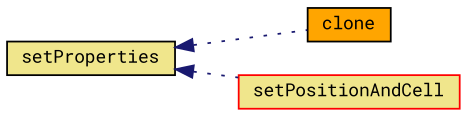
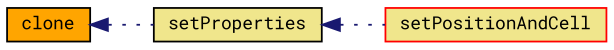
(250, 38) -> (131, 25)
